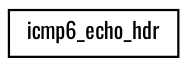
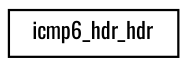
(94, 33) -> (94, 33)
